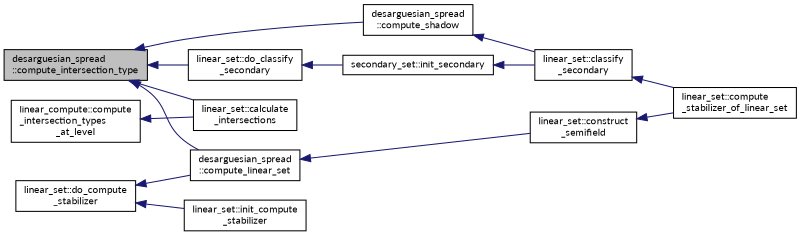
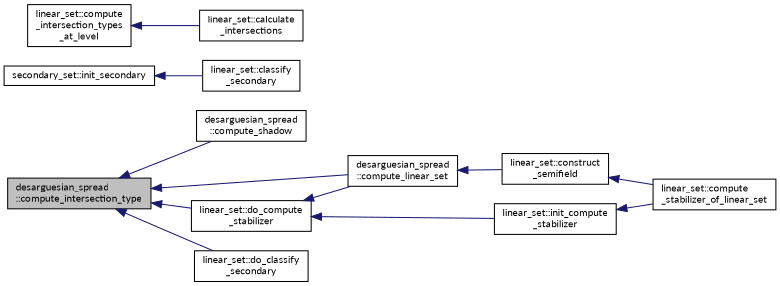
(509, 45) -> none
(328, 65) -> none
(658, 84) -> (640, 206)
(166, 92) -> (177, 206)
(76, 121) -> (79, 26)
